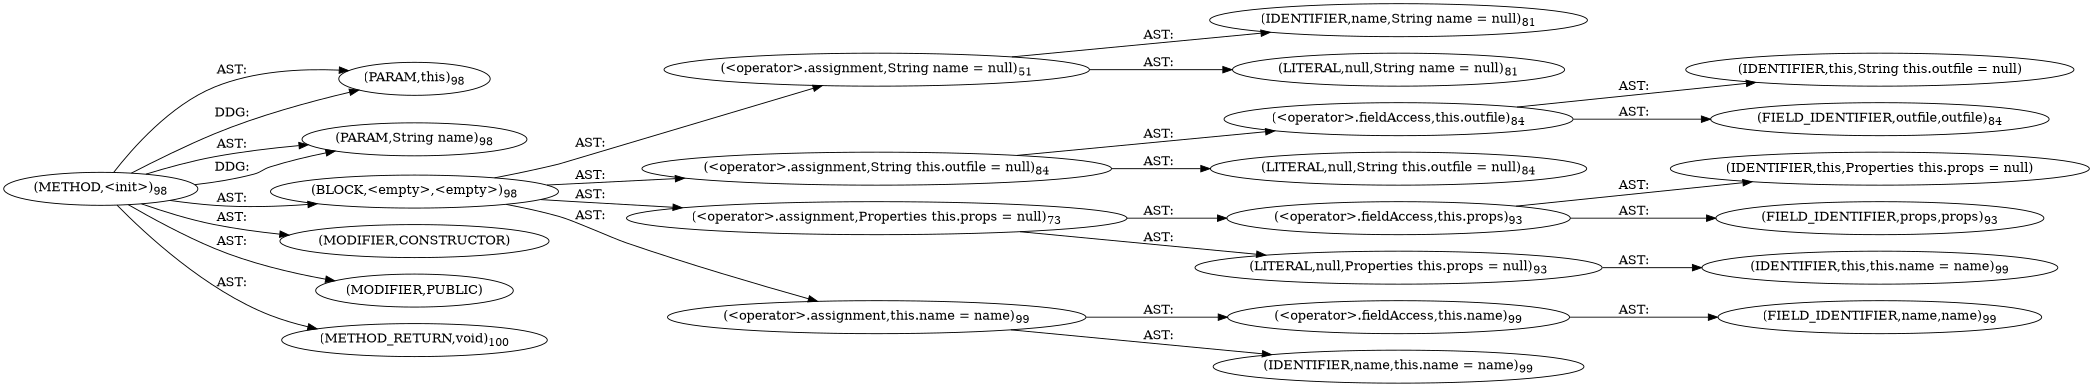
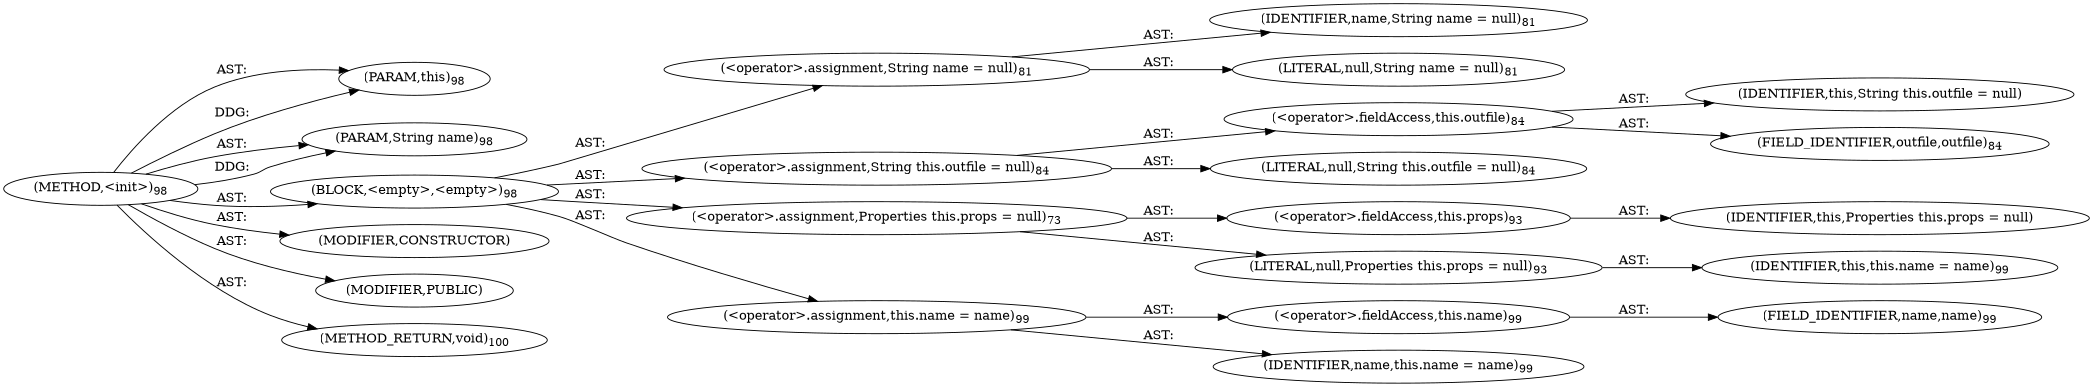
(1026, 68) -> (1026, 68)
(1880, 218) -> none
